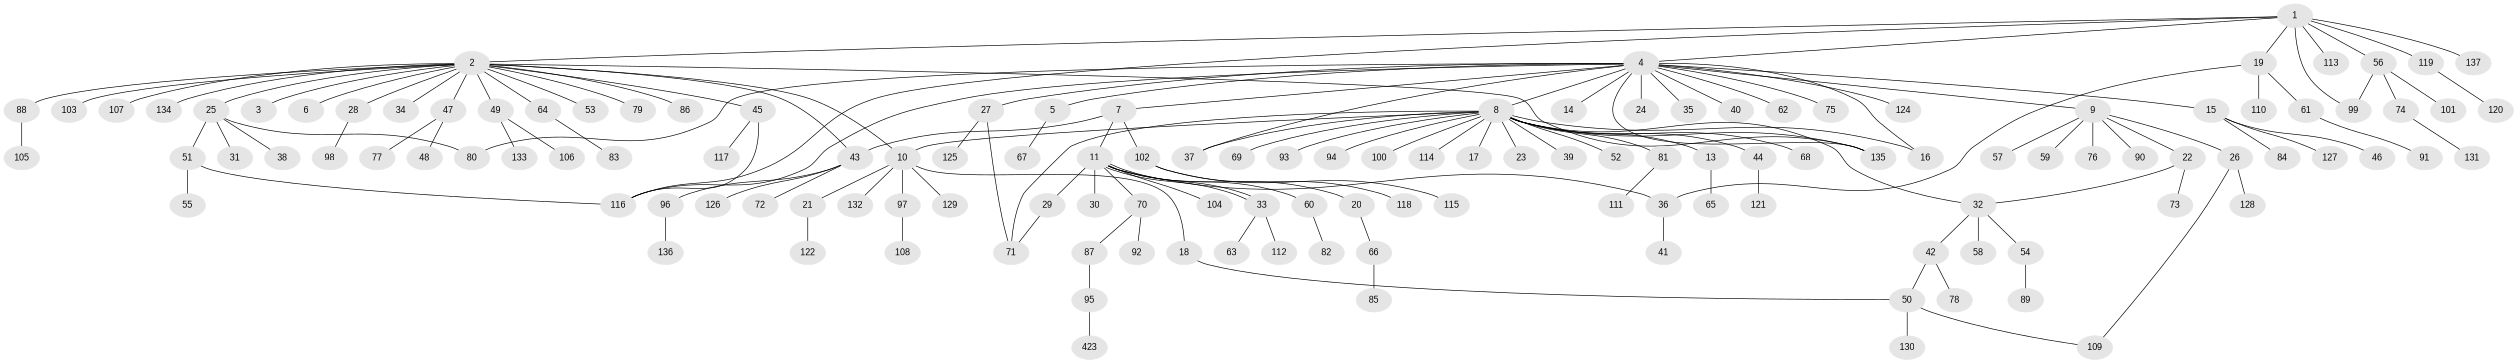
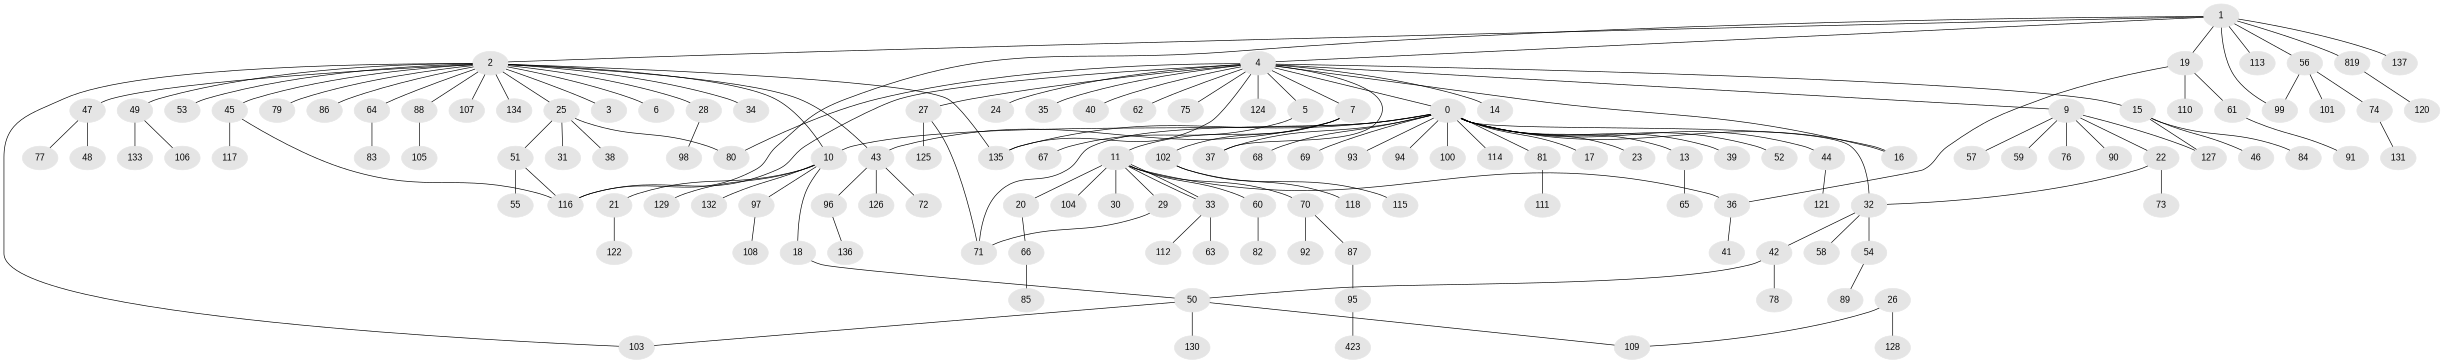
(2426, 63) -> (2352, 63)
(1496, 111) -> (1448, 111)
(2166, 131) -> (2140, 131)
none -> (914, 324)
